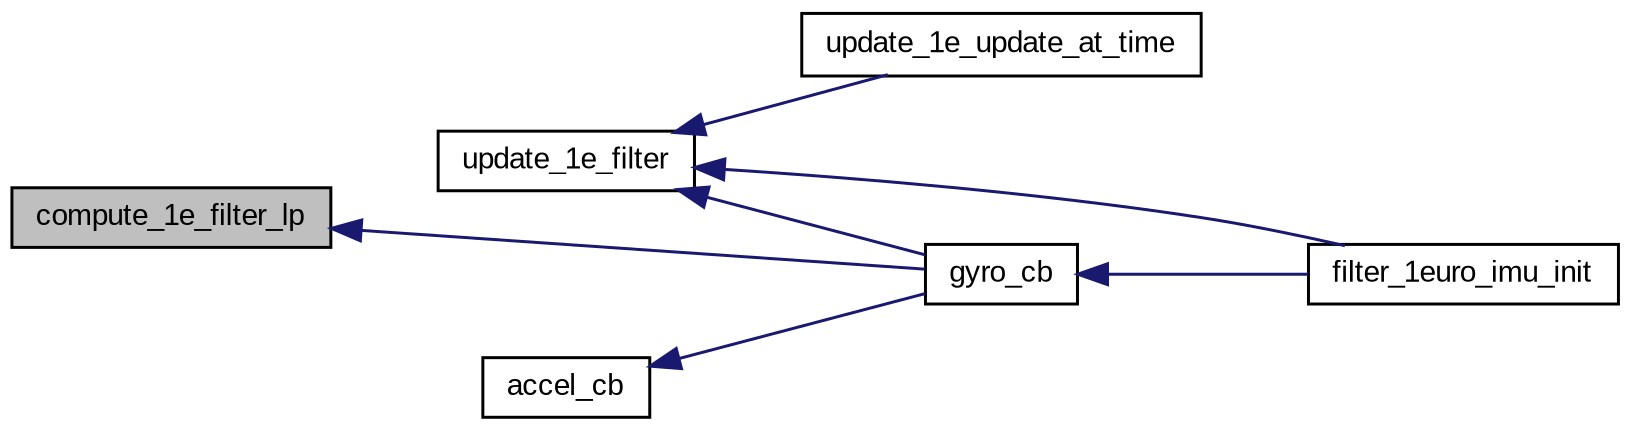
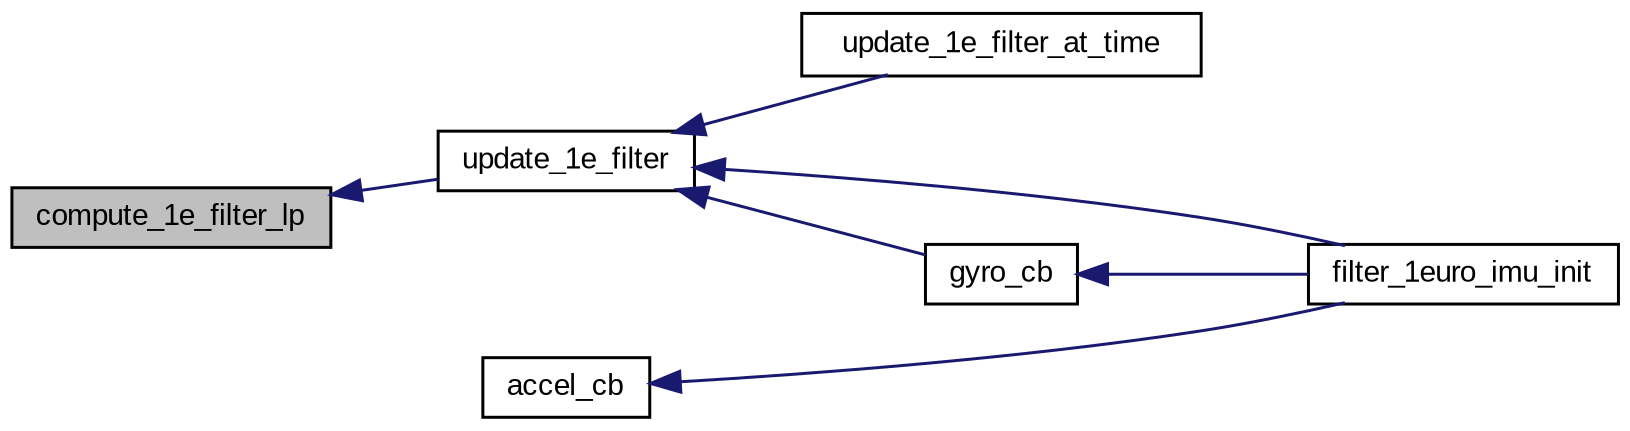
(1001, 45) -> (1001, 45)
(643, 250) -> (400, 185)
(802, 326) -> (1014, 355)
